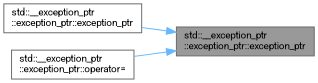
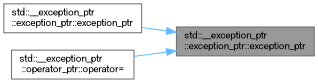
(73, 65) -> (73, 65)
